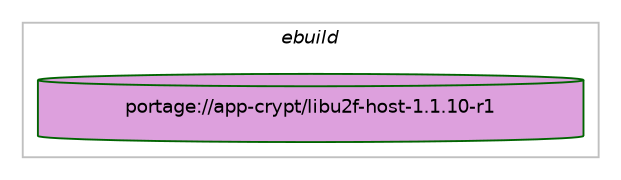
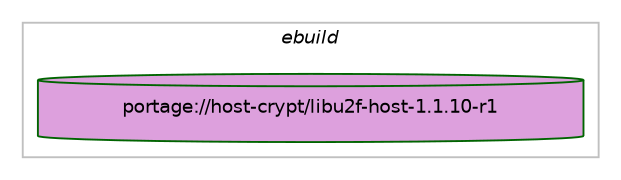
(311, 108) -> (311, 108)
